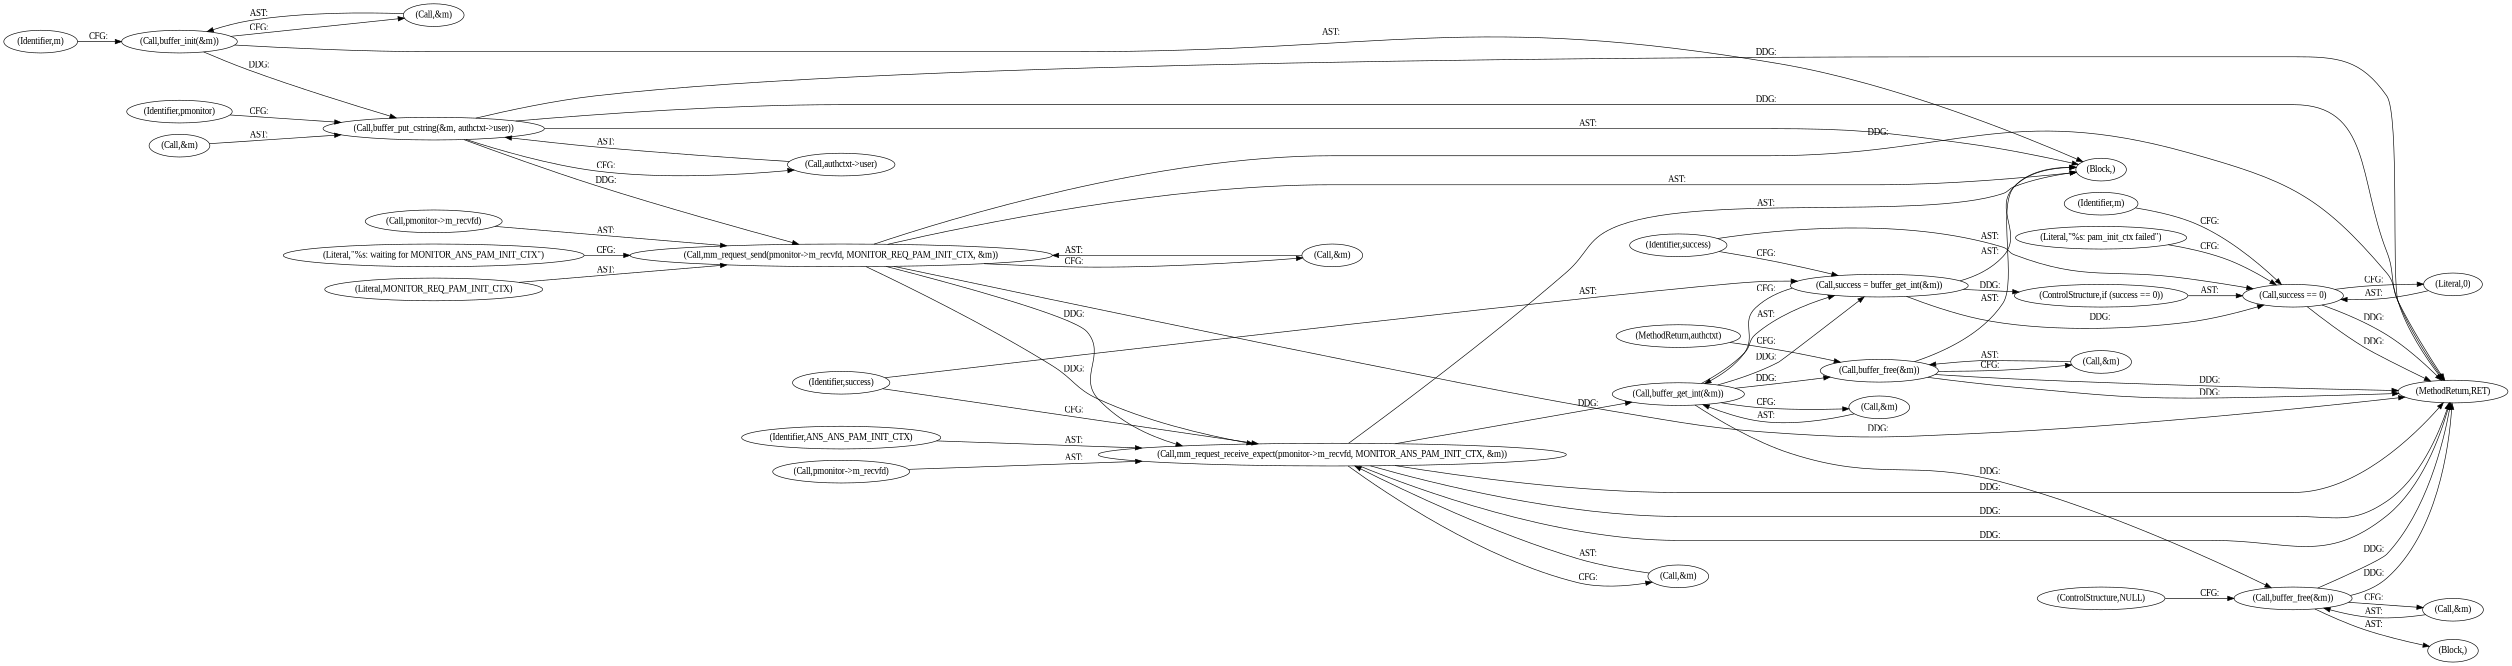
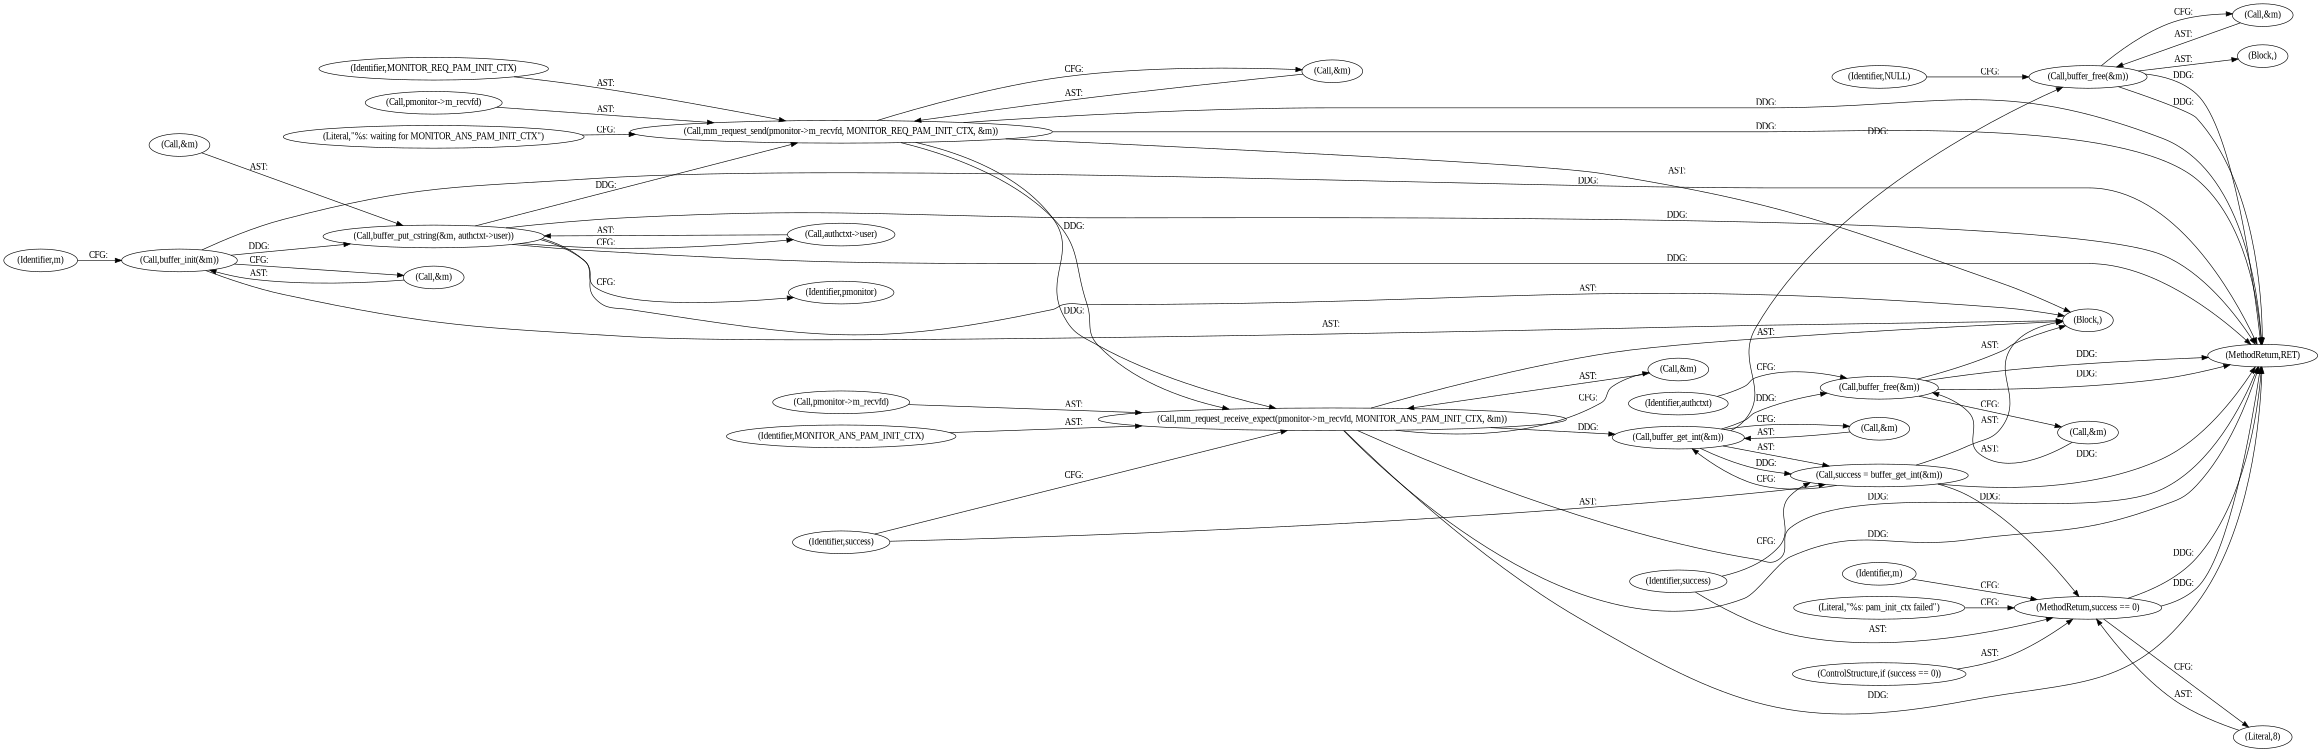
(282, 118) -> (651, 301)
none -> (1258, 178)
(2453, 284) -> (2263, 737)
(434, 289) -> (434, 69)
(1988, 291) -> (2114, 475)
(2293, 296) -> (2088, 608)
(1678, 336) -> (1678, 404)
(841, 438) -> (841, 436)
(2101, 598) -> (1879, 77)
